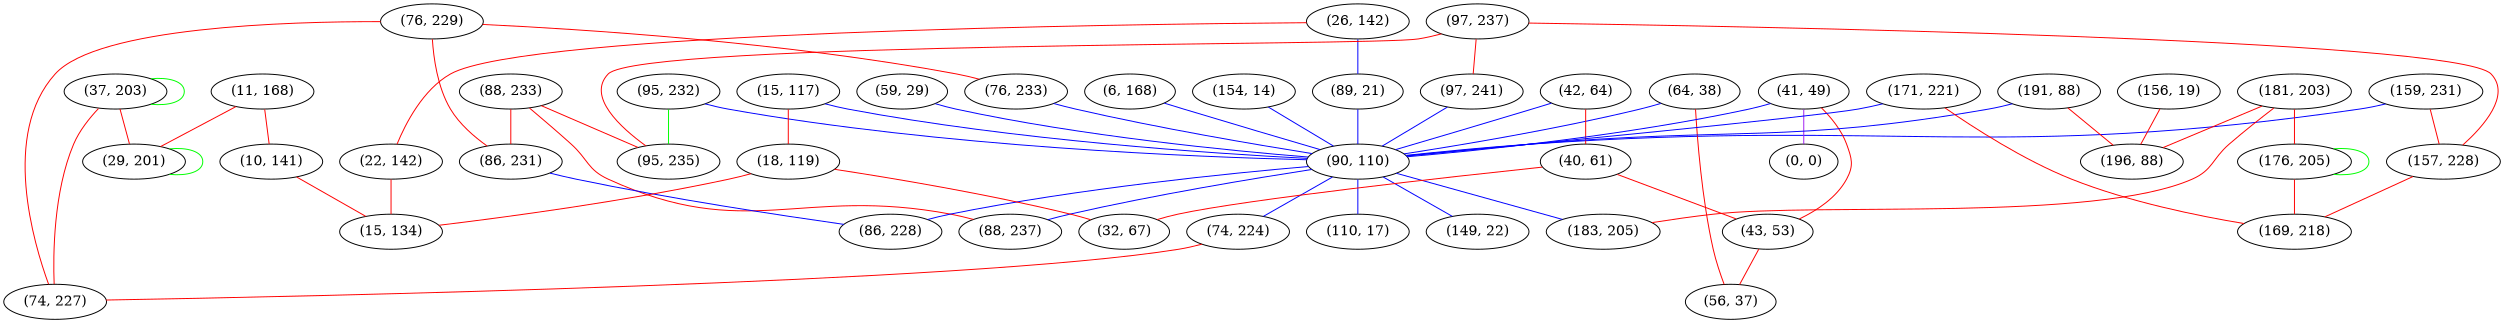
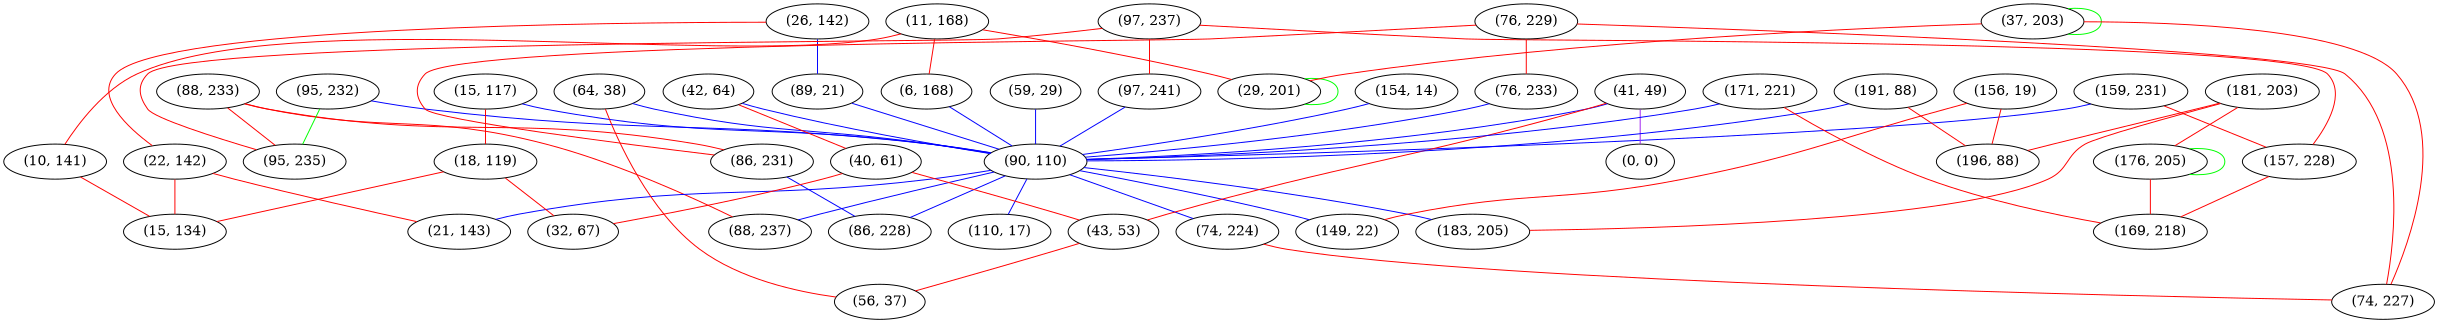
none -> (932, 57)
none -> (1679, 180)
none -> (459, 232)
